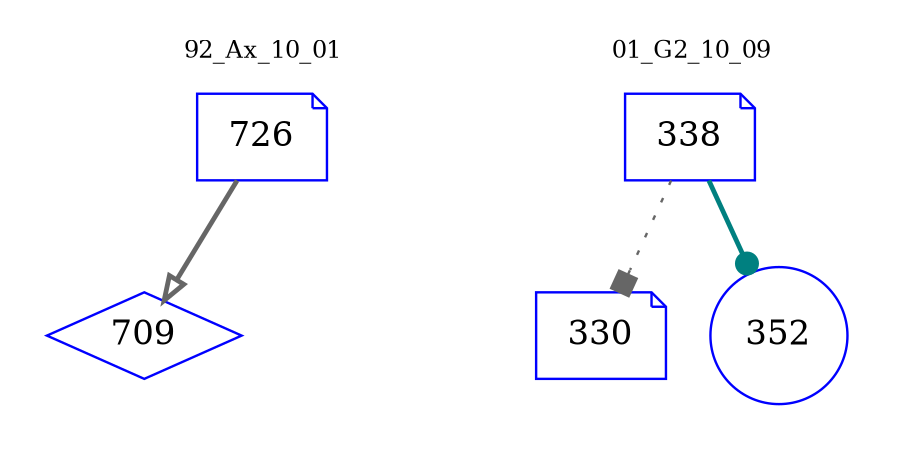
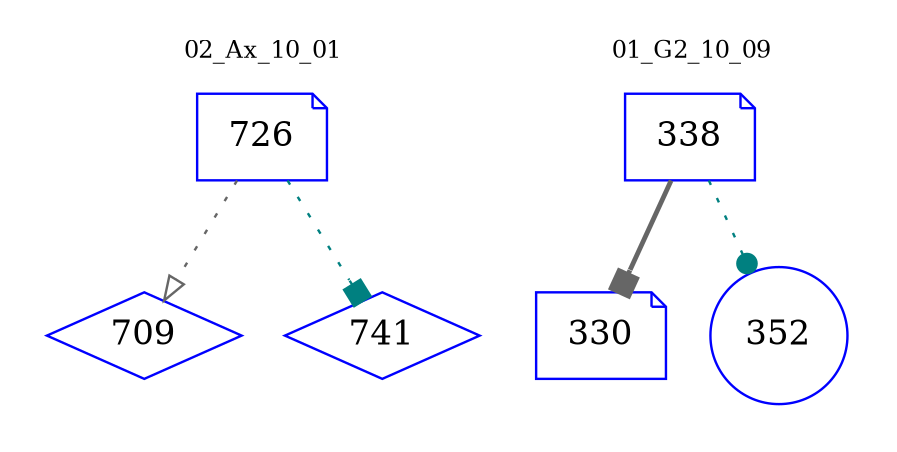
(263, 52) -> (263, 52)
(726, 217) -> (726, 217)
(651, 225) -> (651, 225)
(207, 230) -> (207, 230)
none -> (382, 336)
